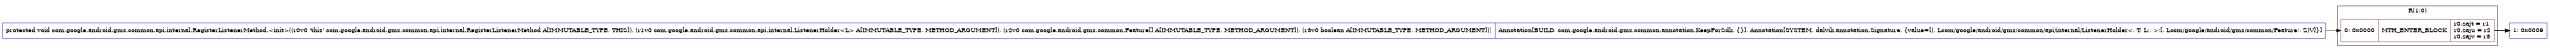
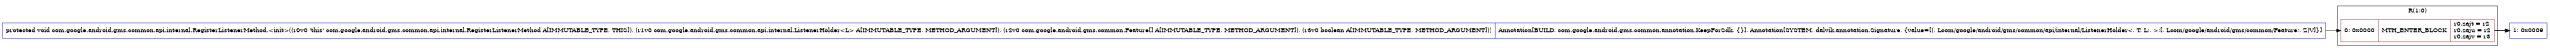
(2472, 24) -> (2472, 24)
